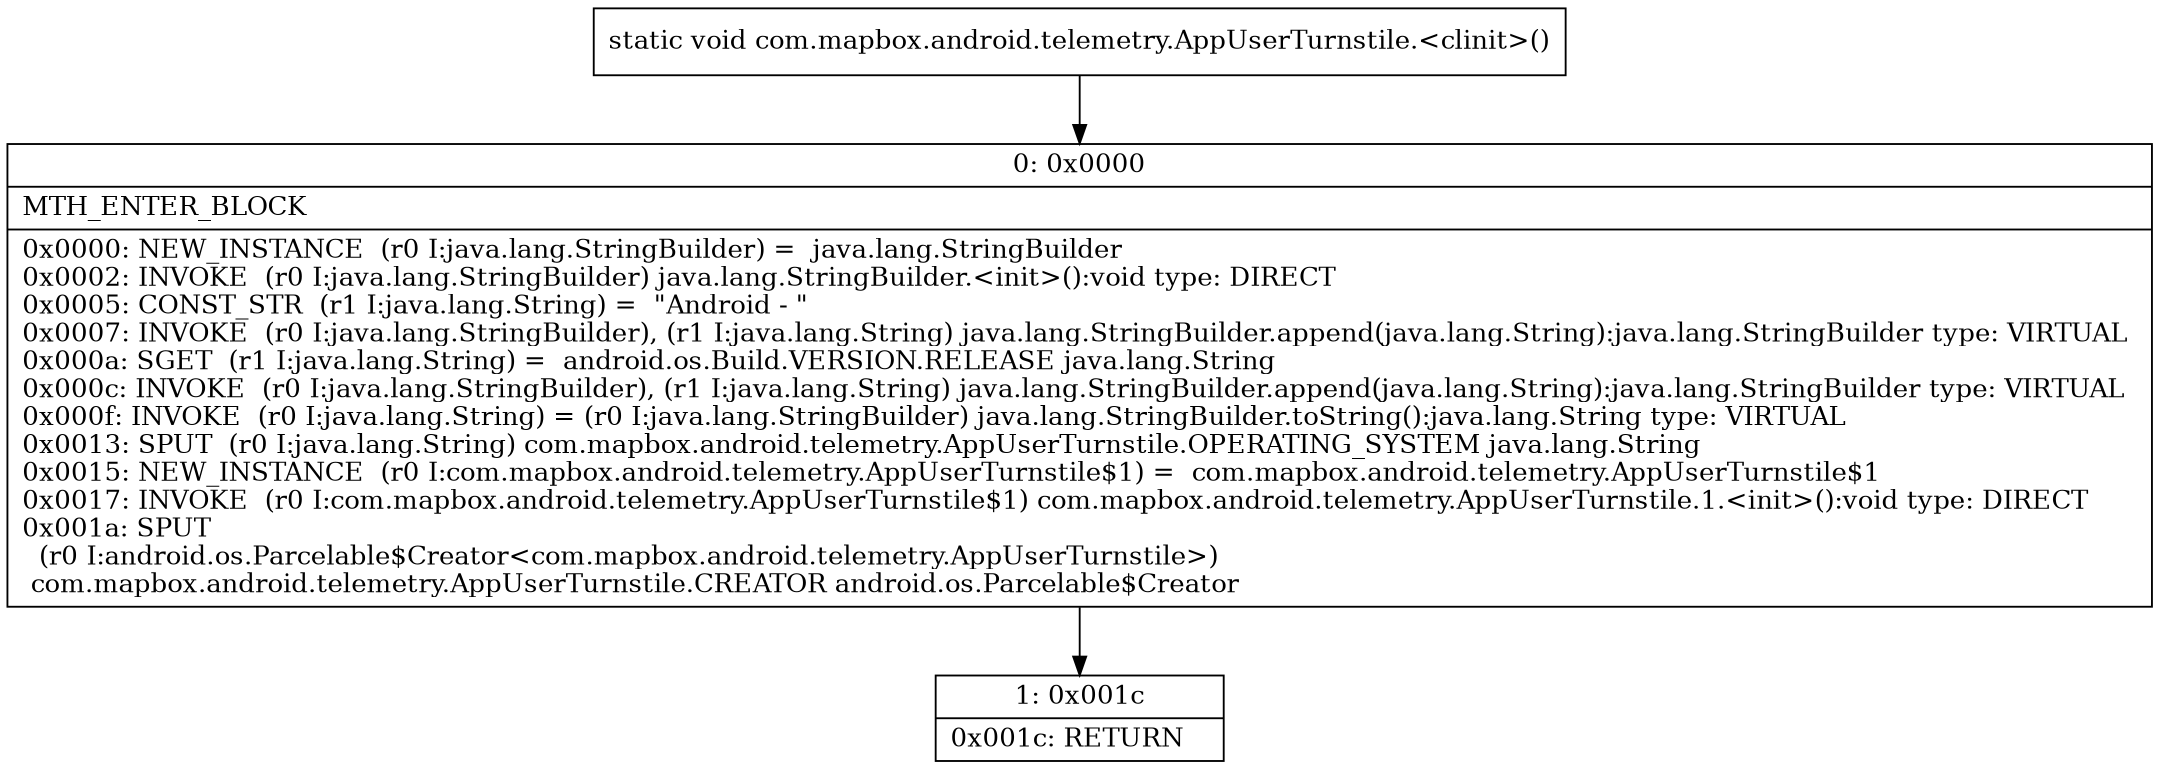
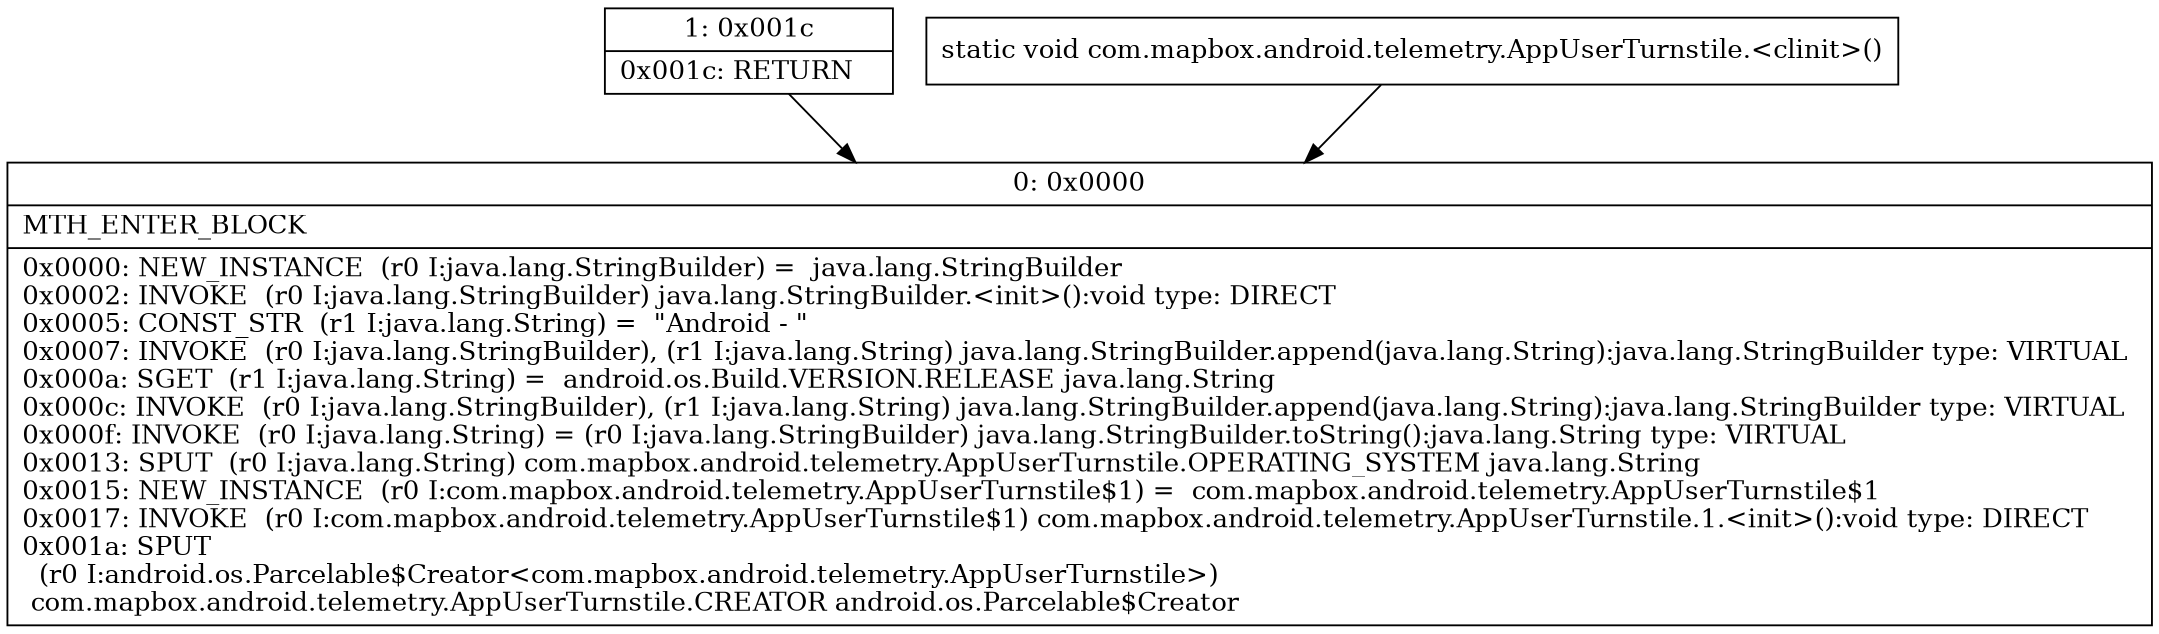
(1080, 632) -> (815, 121)
